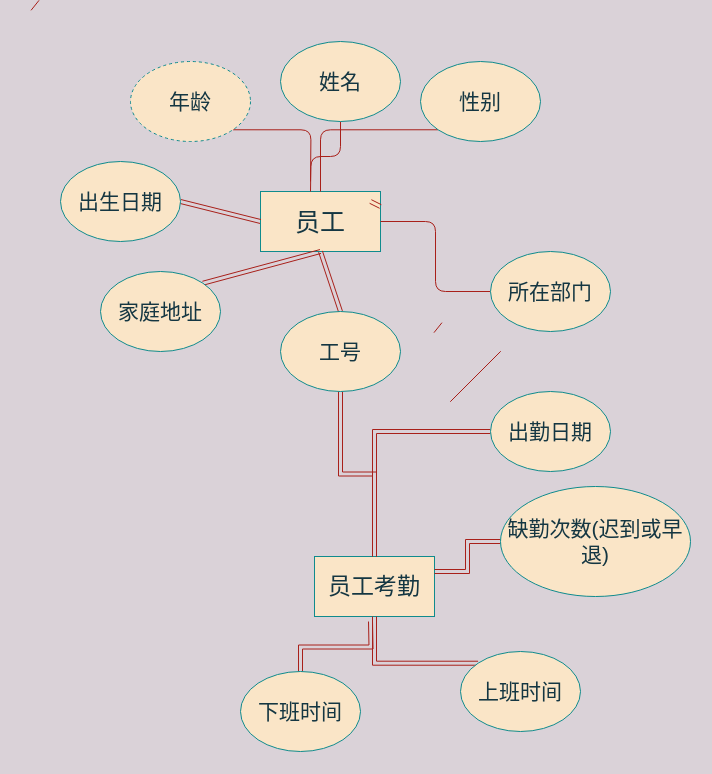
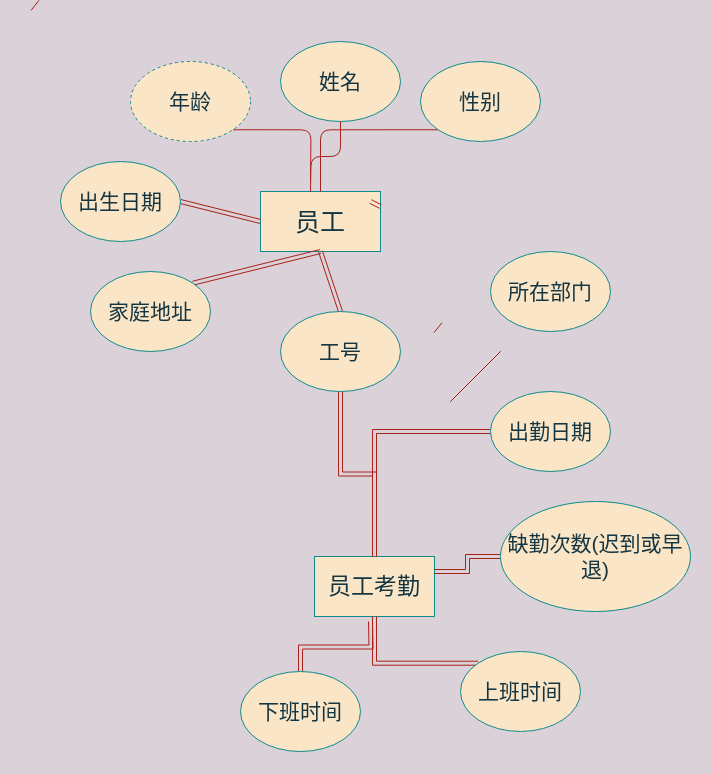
(436, 257) -> none
(161, 312) -> (151, 312)
(596, 542) -> (596, 557)
